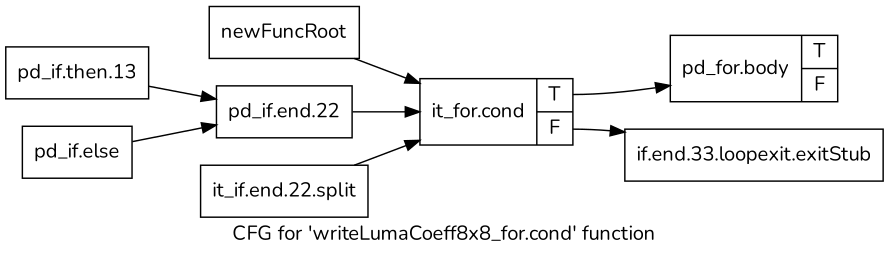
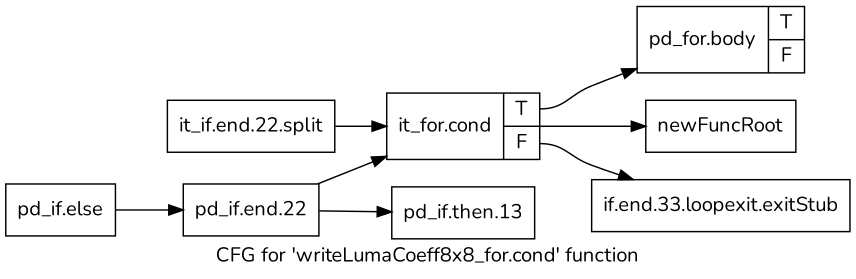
(380, 68) -> (585, 126)
(175, 91) -> (348, 211)
